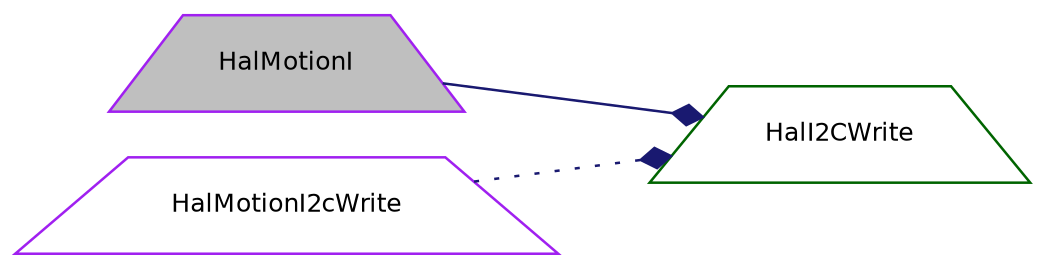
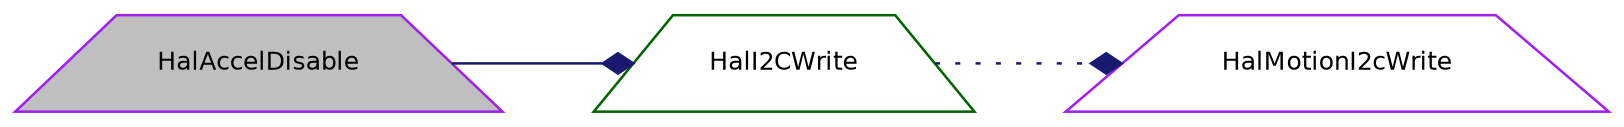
(287, 63) -> (259, 63)
(557, 171) -> (1013, 63)
